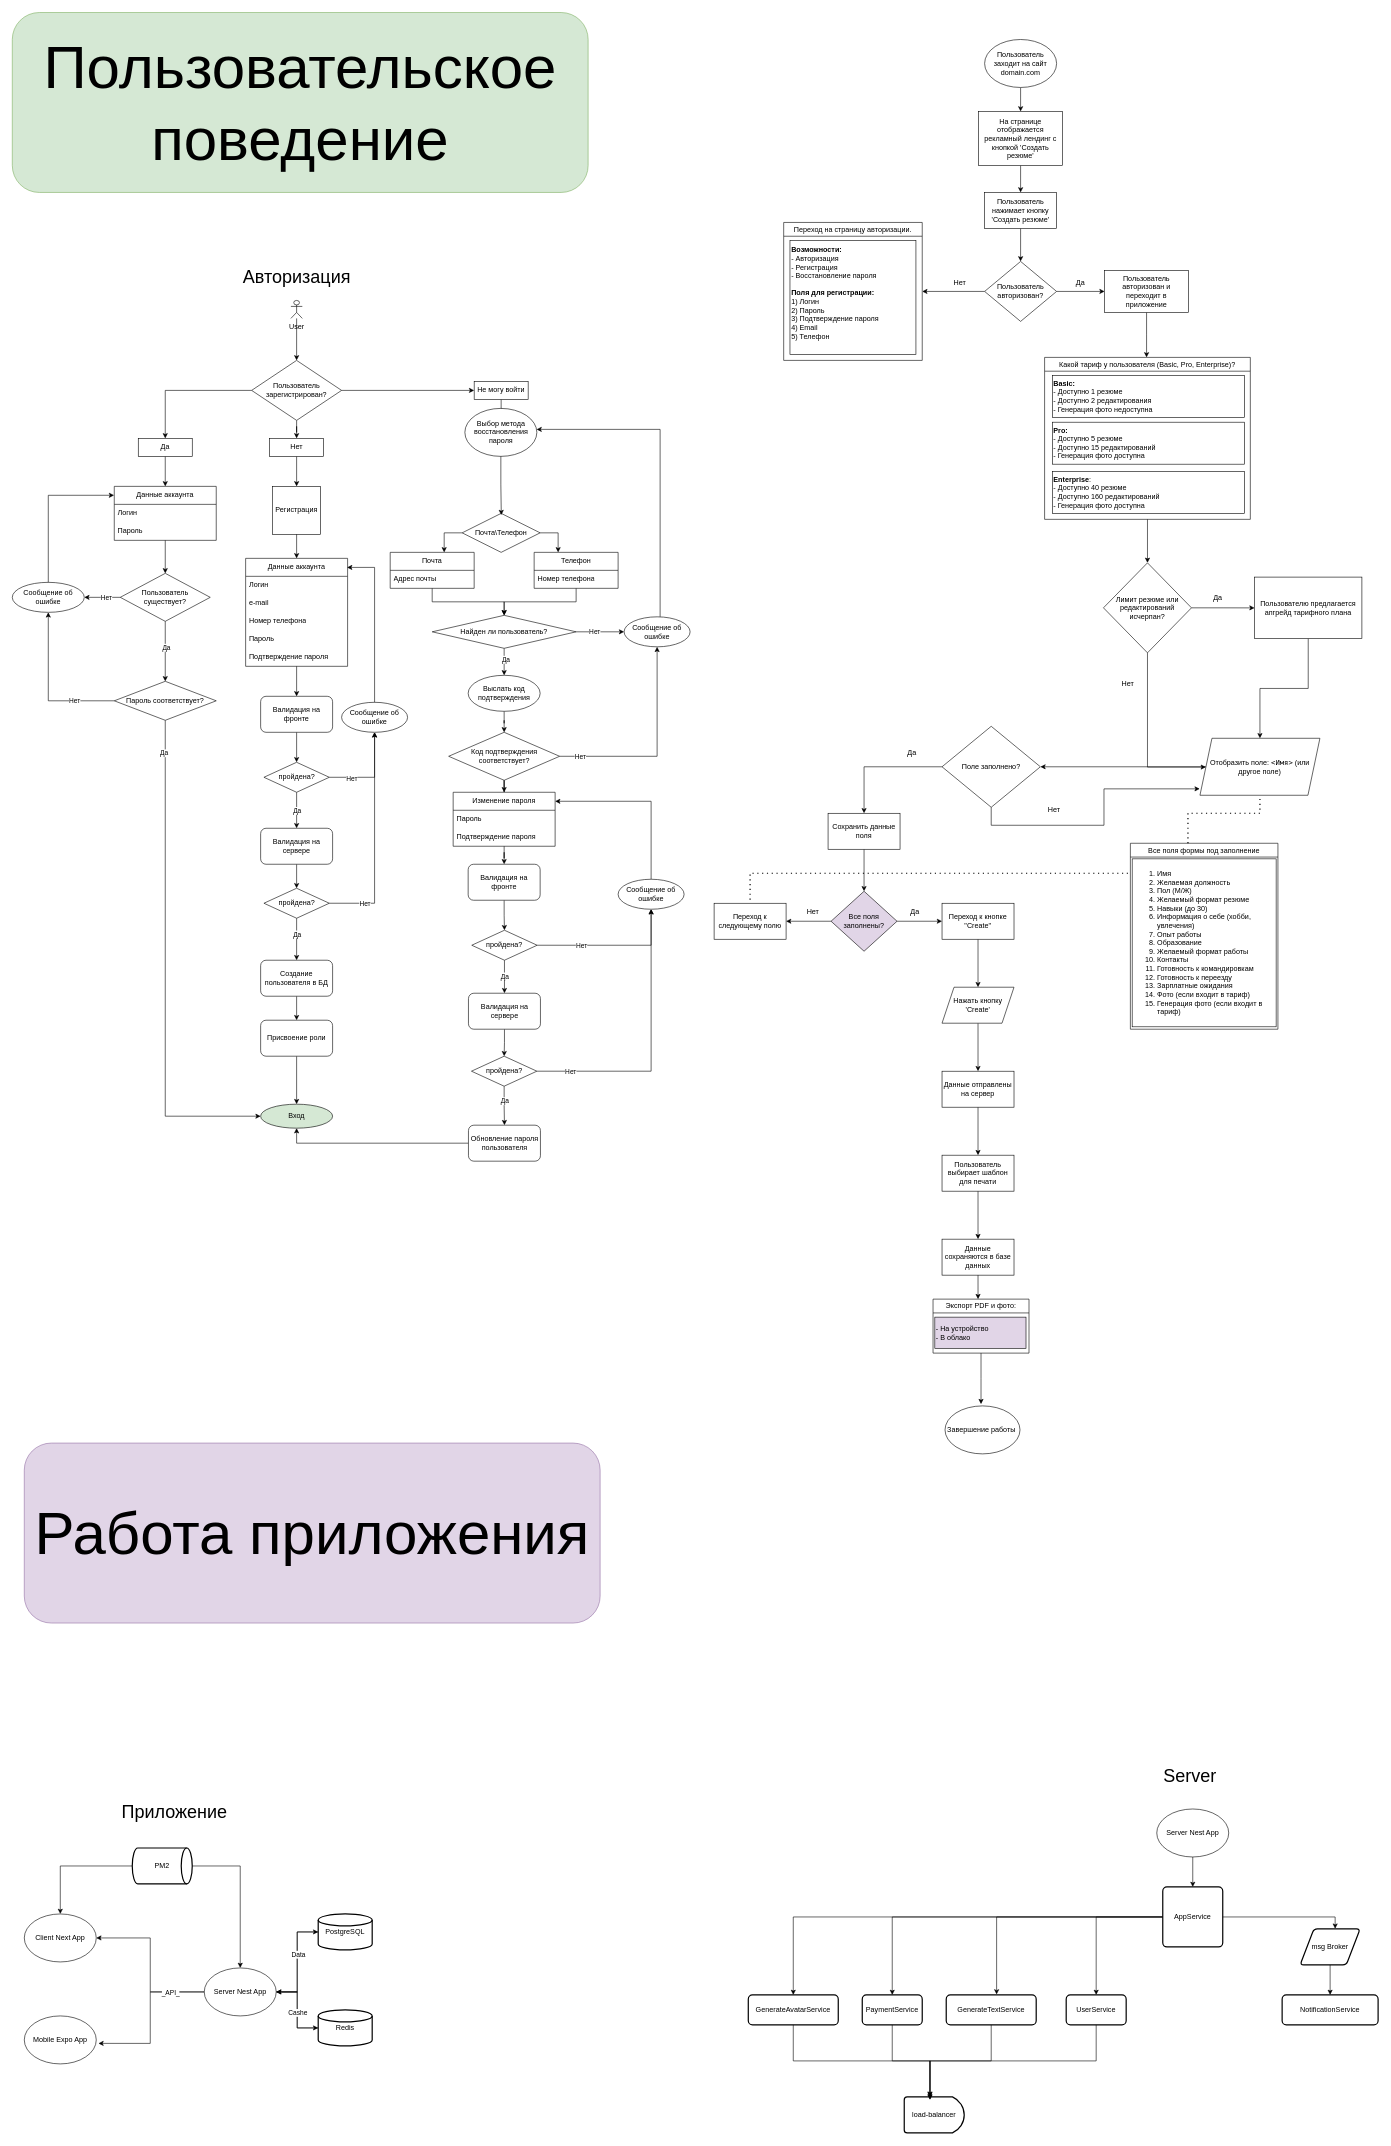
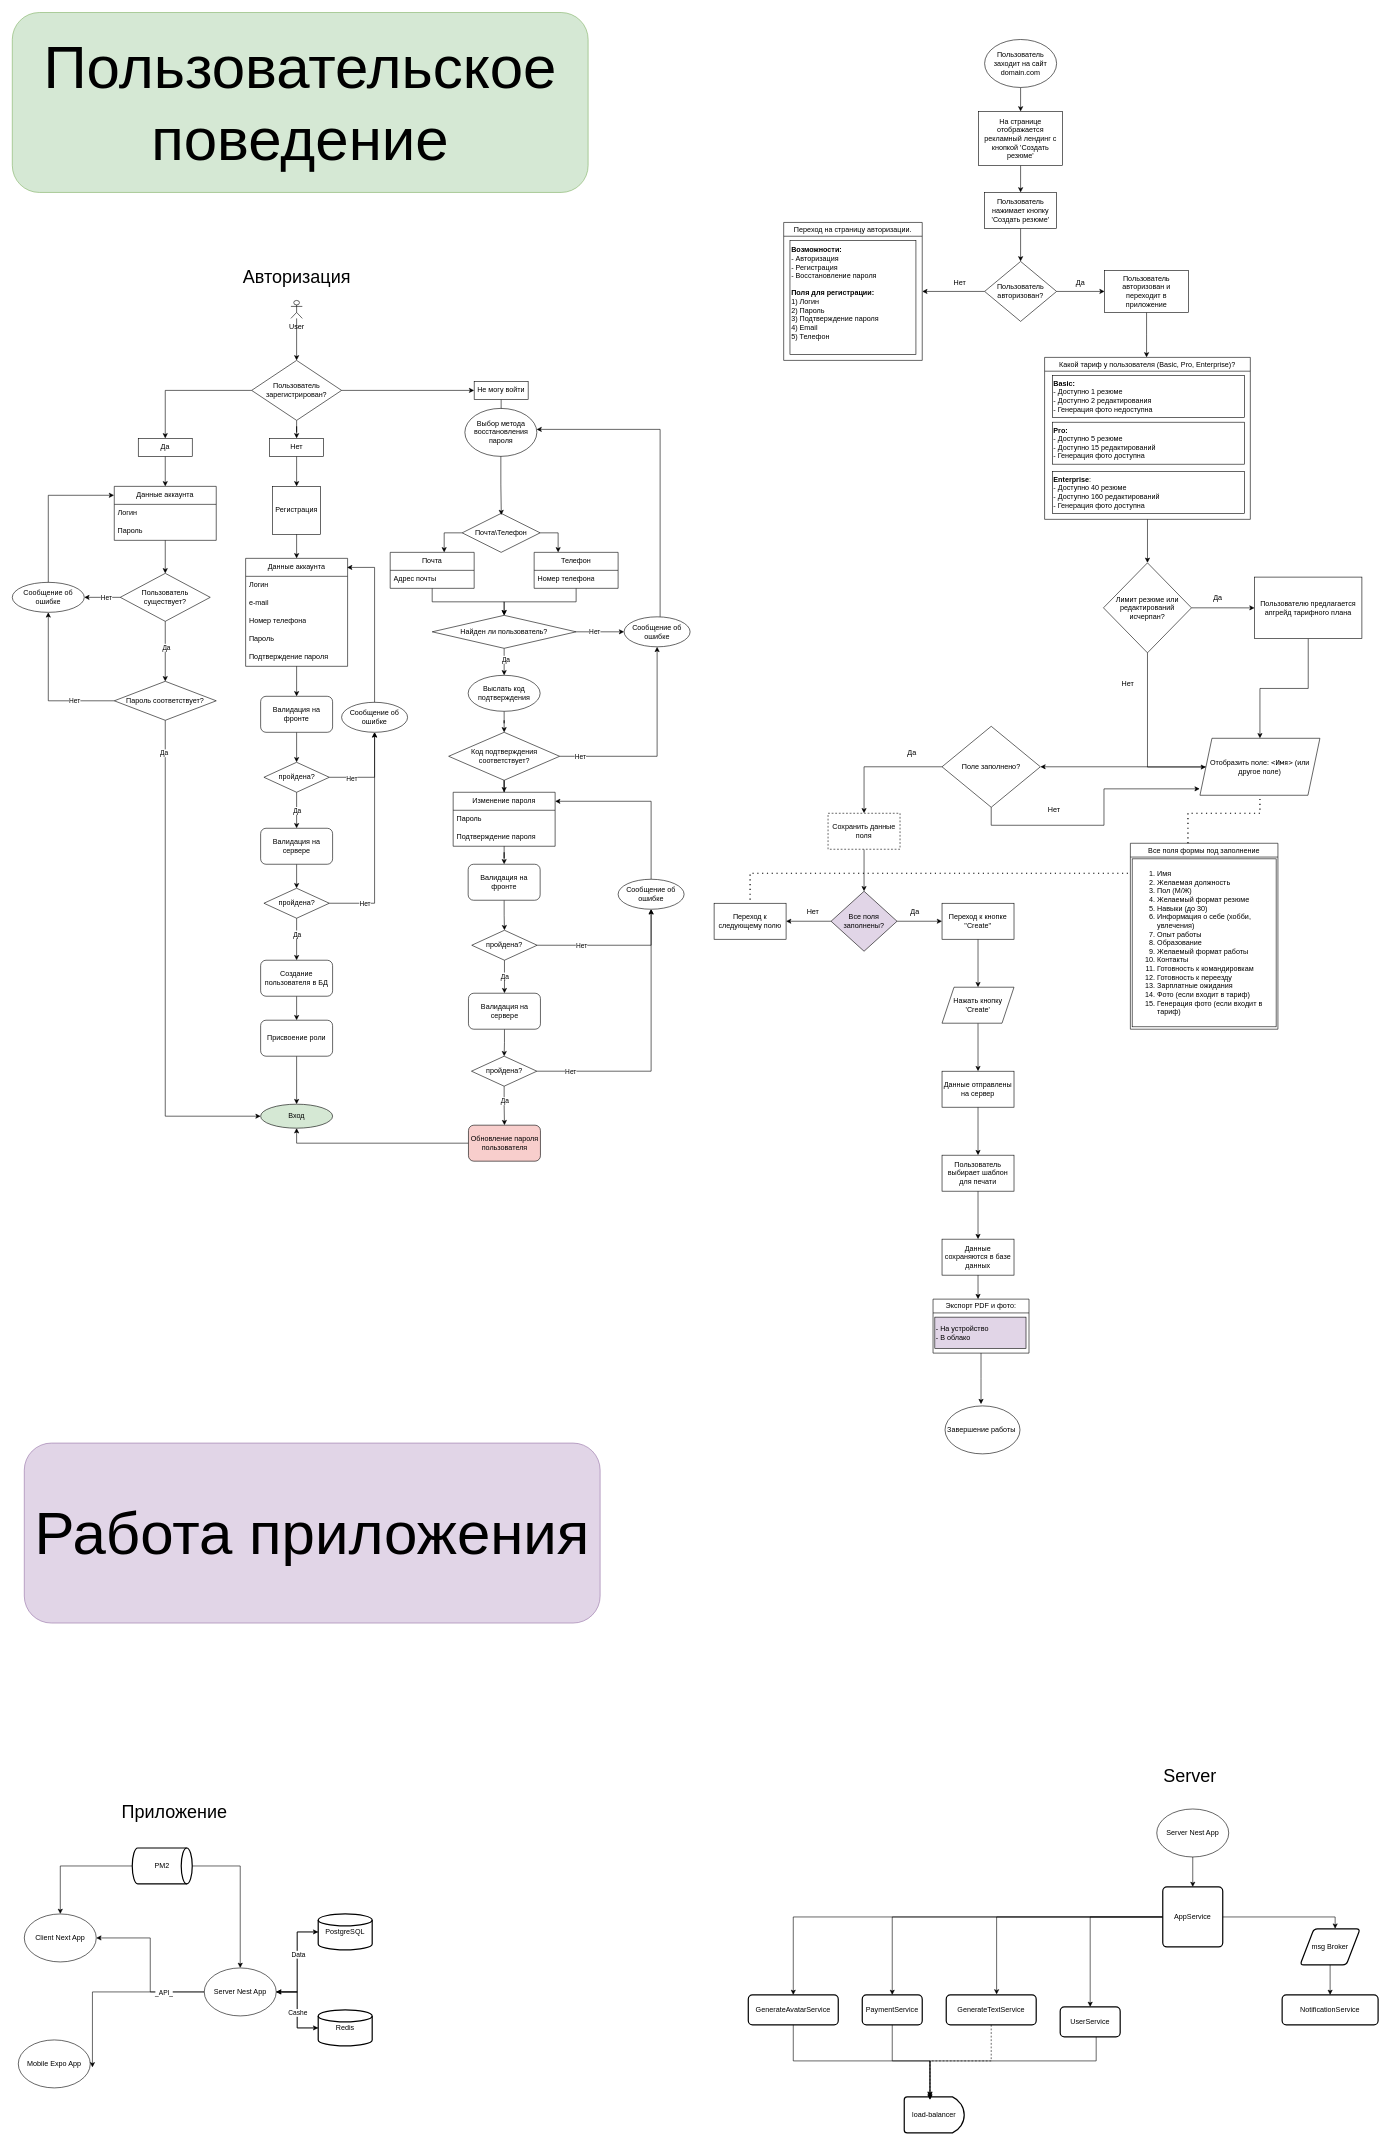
(864, 831) -> (864, 831)
(505, 1143) -> (505, 1143)
(1097, 2010) -> (1091, 2022)
(60, 2040) -> (54, 2064)
(992, 2042) -> (992, 2042)
